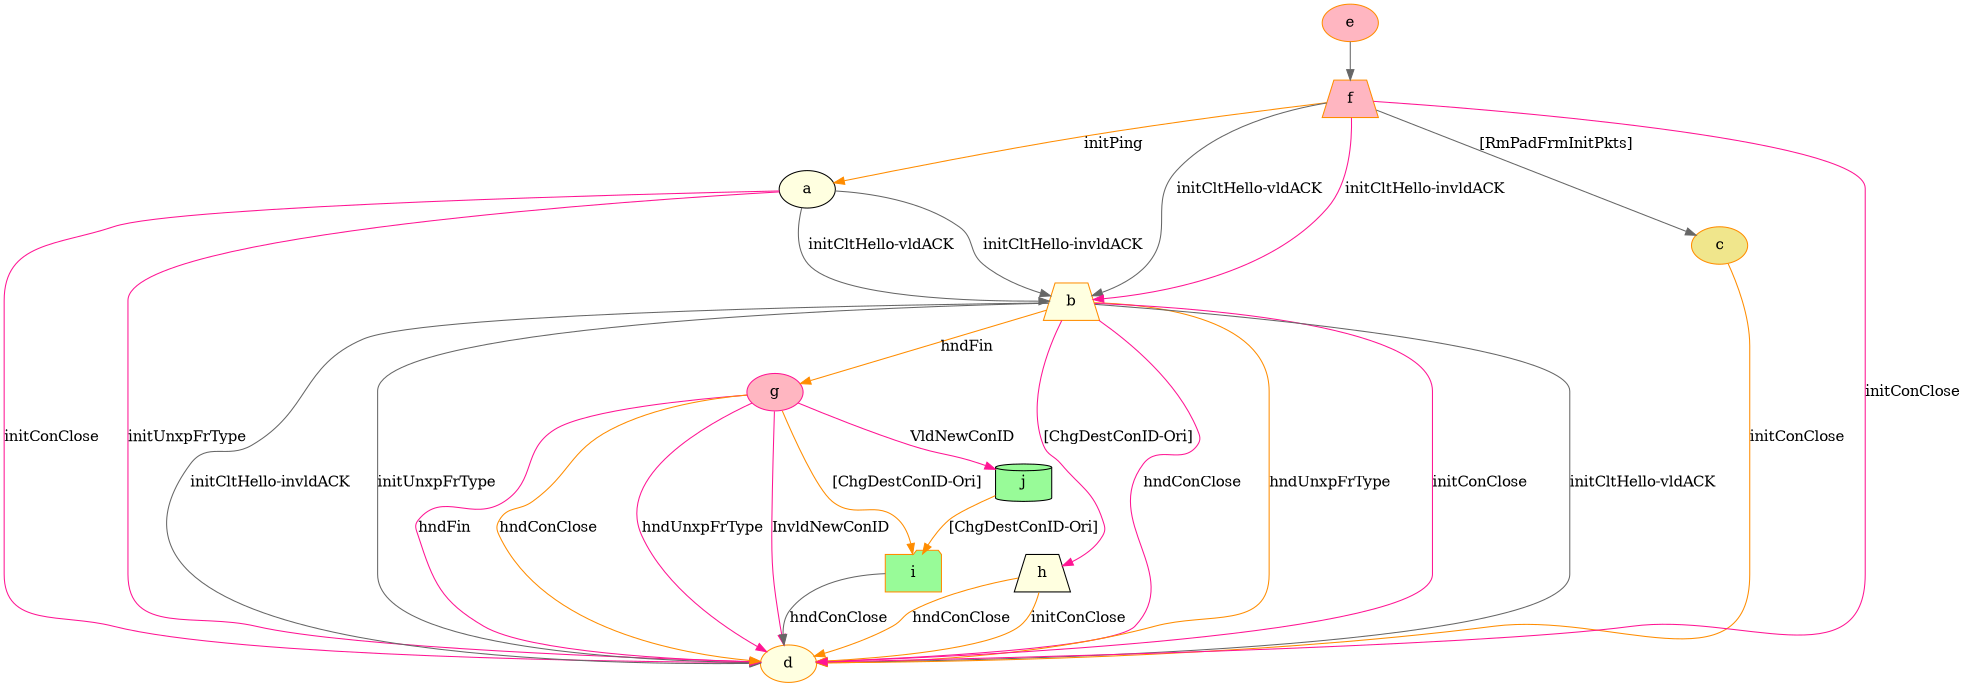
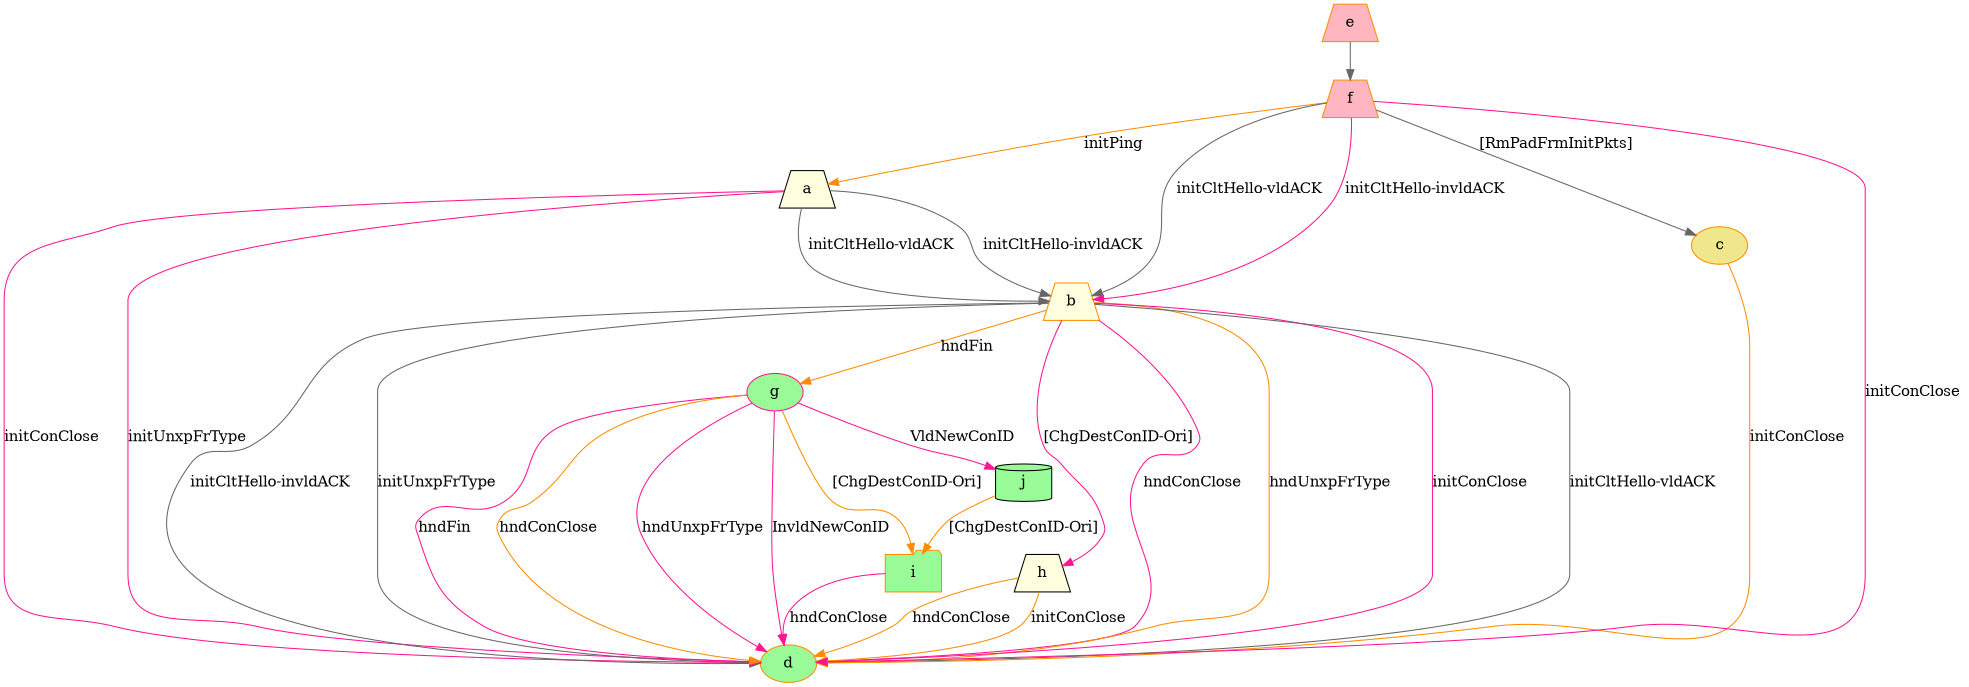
(1350, 23) -> (1350, 23)
(807, 189) -> (807, 189)
(775, 392) -> (775, 392)
(822, 587) -> (822, 587)
(789, 664) -> (789, 664)
